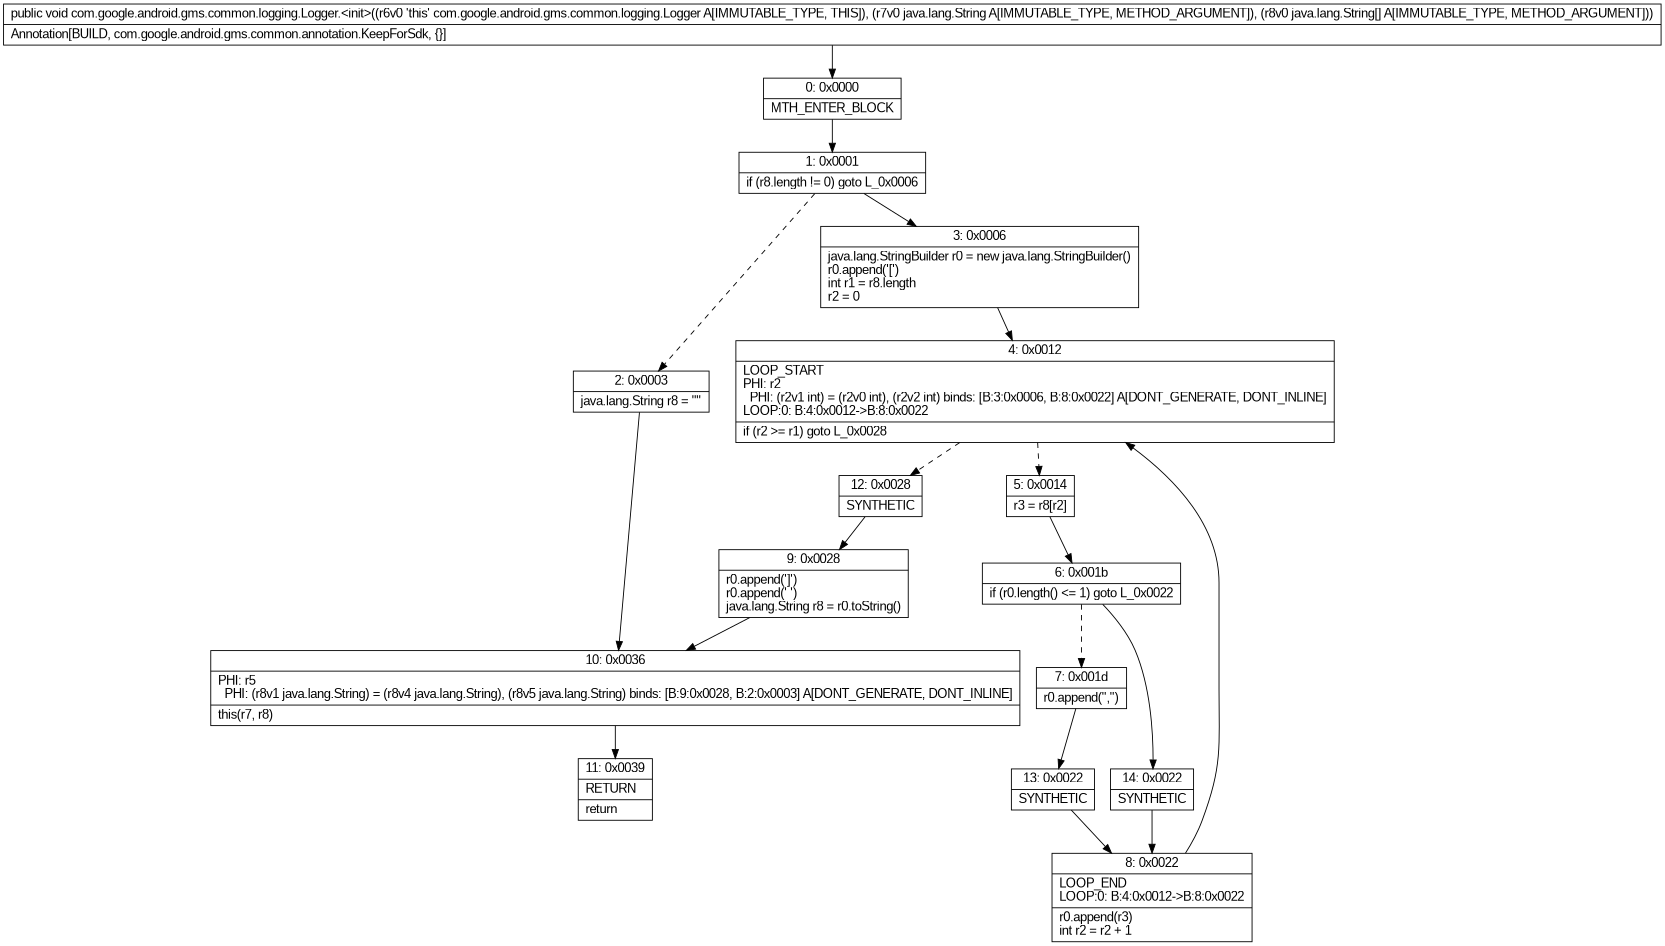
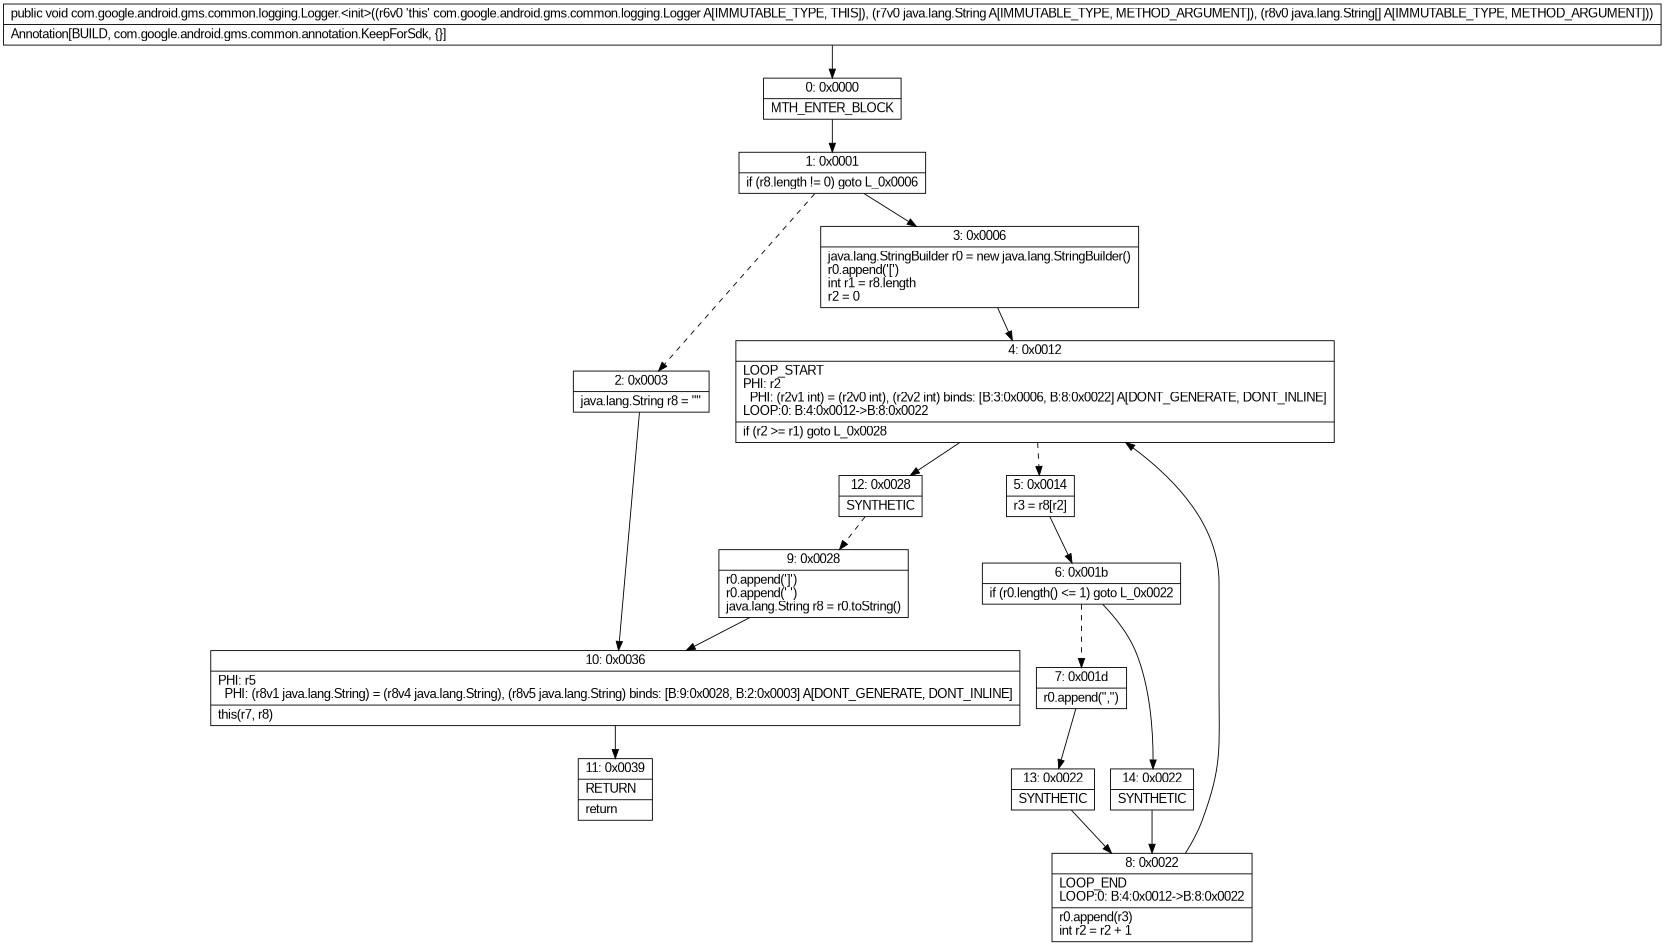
(939, 456) -> (939, 456)
(855, 530) -> (855, 530)
